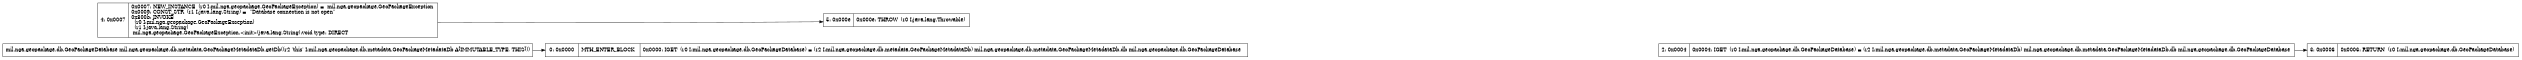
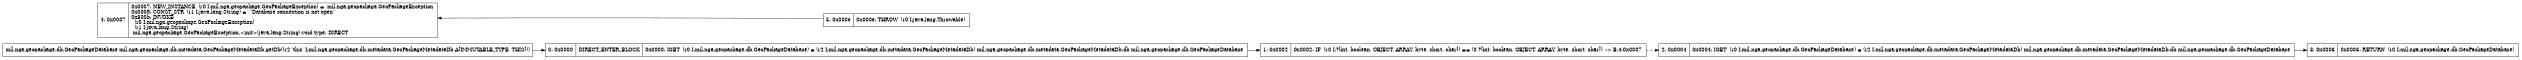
(629, 23) -> (632, 18)
(608, 50) -> (609, 50)
none -> (1453, 50)
